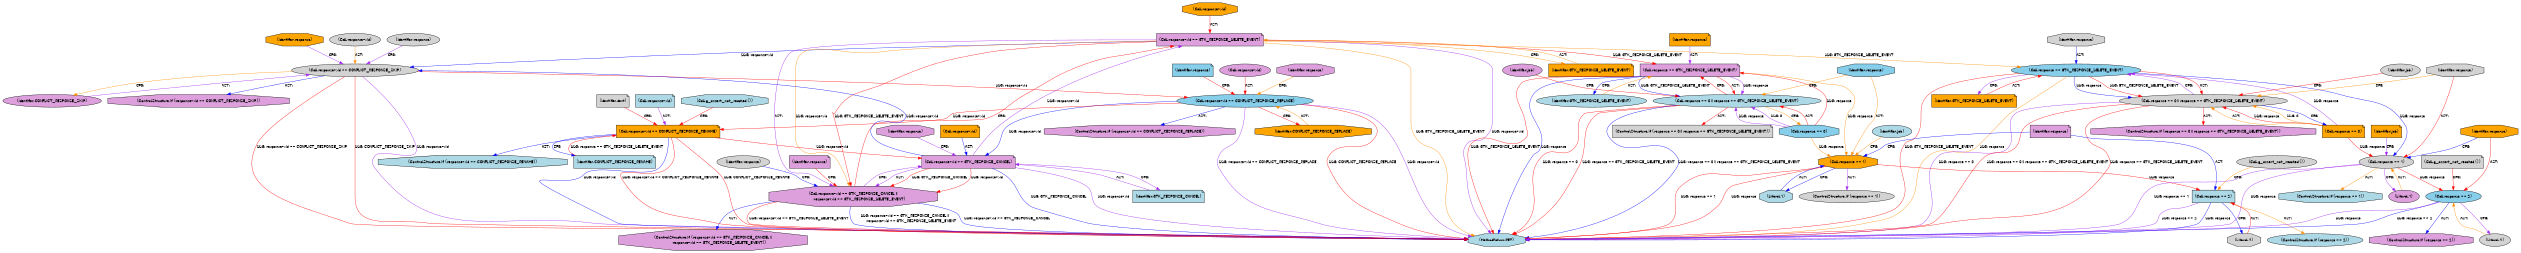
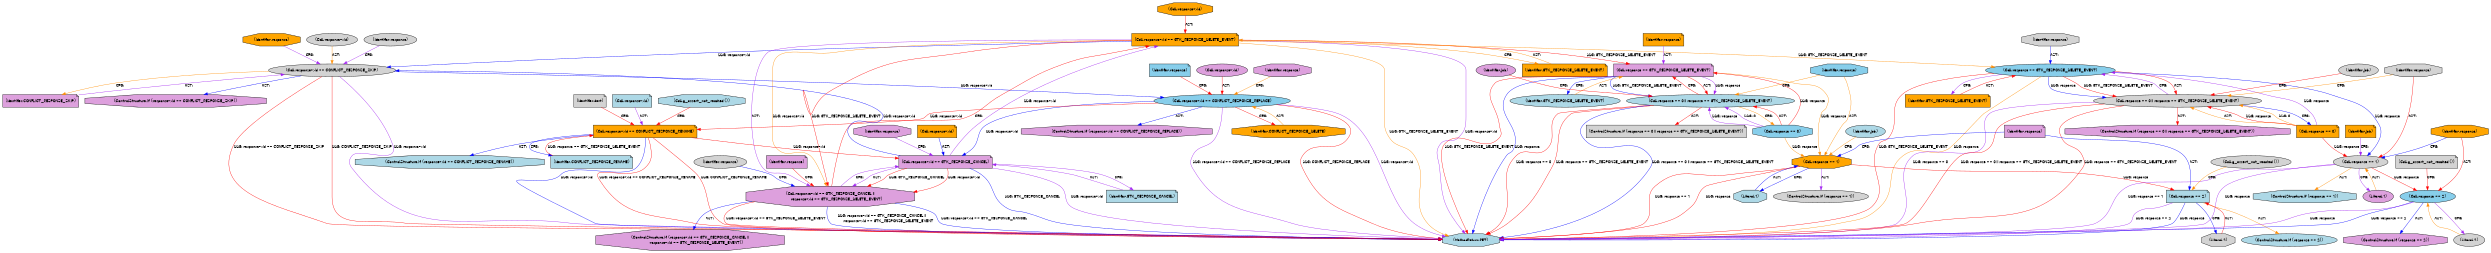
(1210, 40) -> (1185, 40)
(801, 81) -> (777, 81)
(52, 101) -> (41, 101)
(1313, 131) -> (1289, 131)
